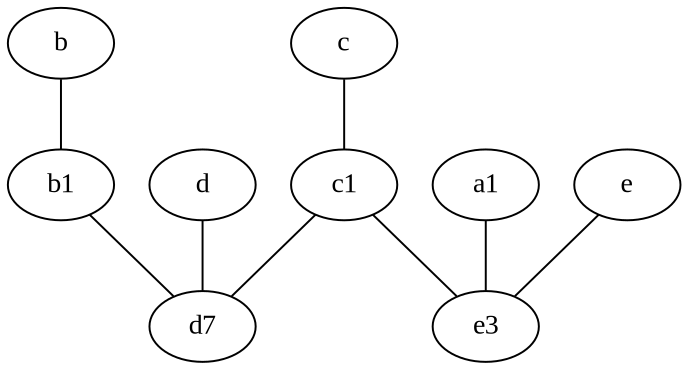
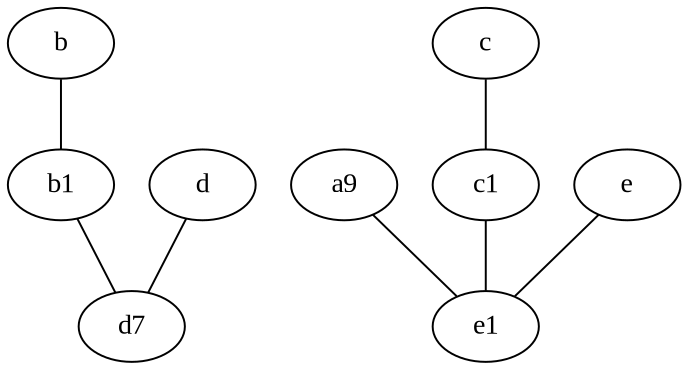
(486, 185) -> (344, 185)
(274, 255) -> none
(486, 326) -> (486, 326)
